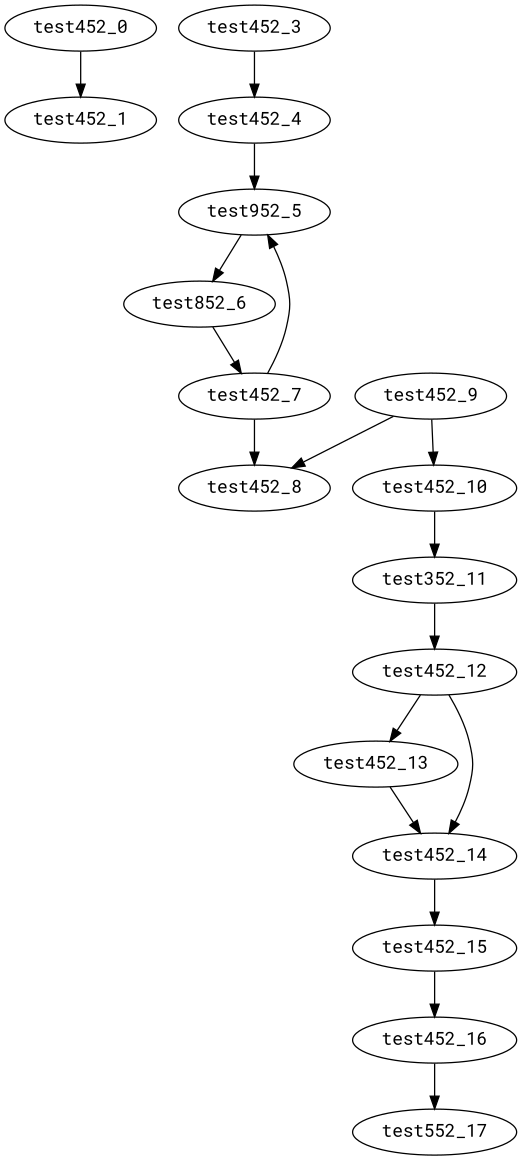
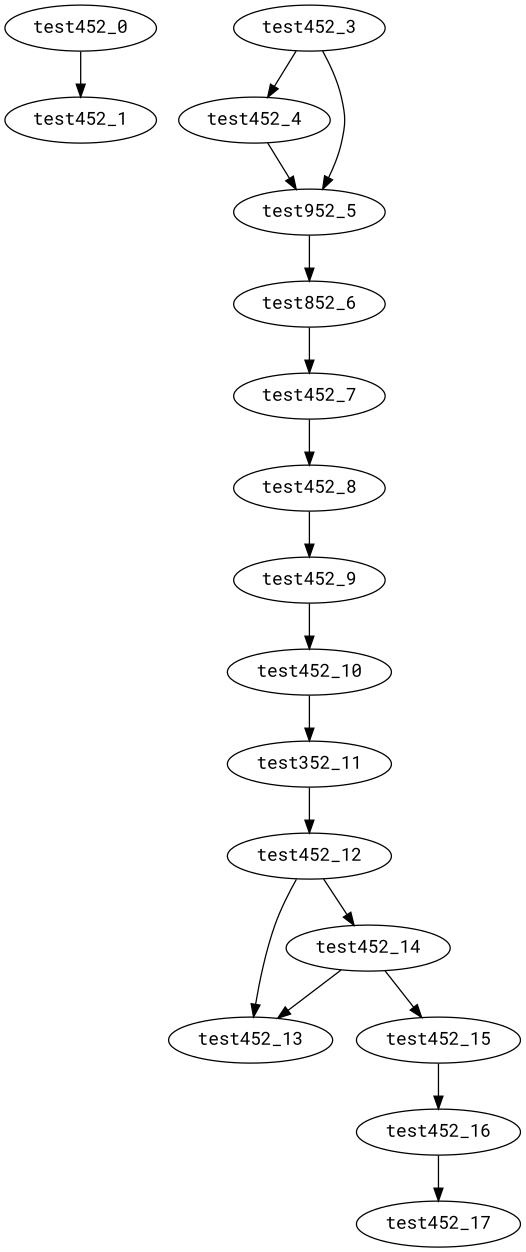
(289, 311) -> (344, 114)
(348, 439) -> (309, 528)
(402, 805) -> (314, 990)
(435, 1132) -> (438, 1224)
